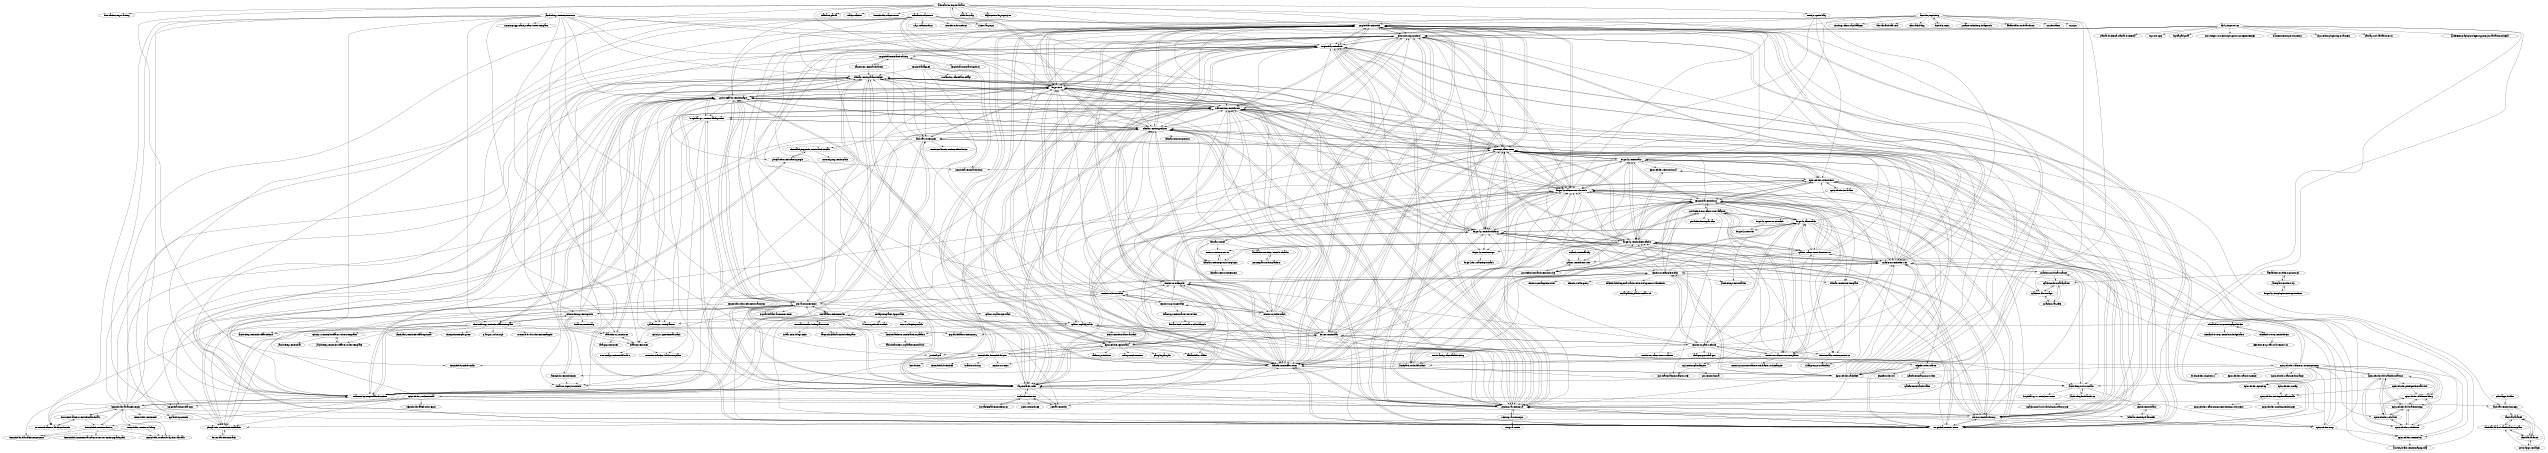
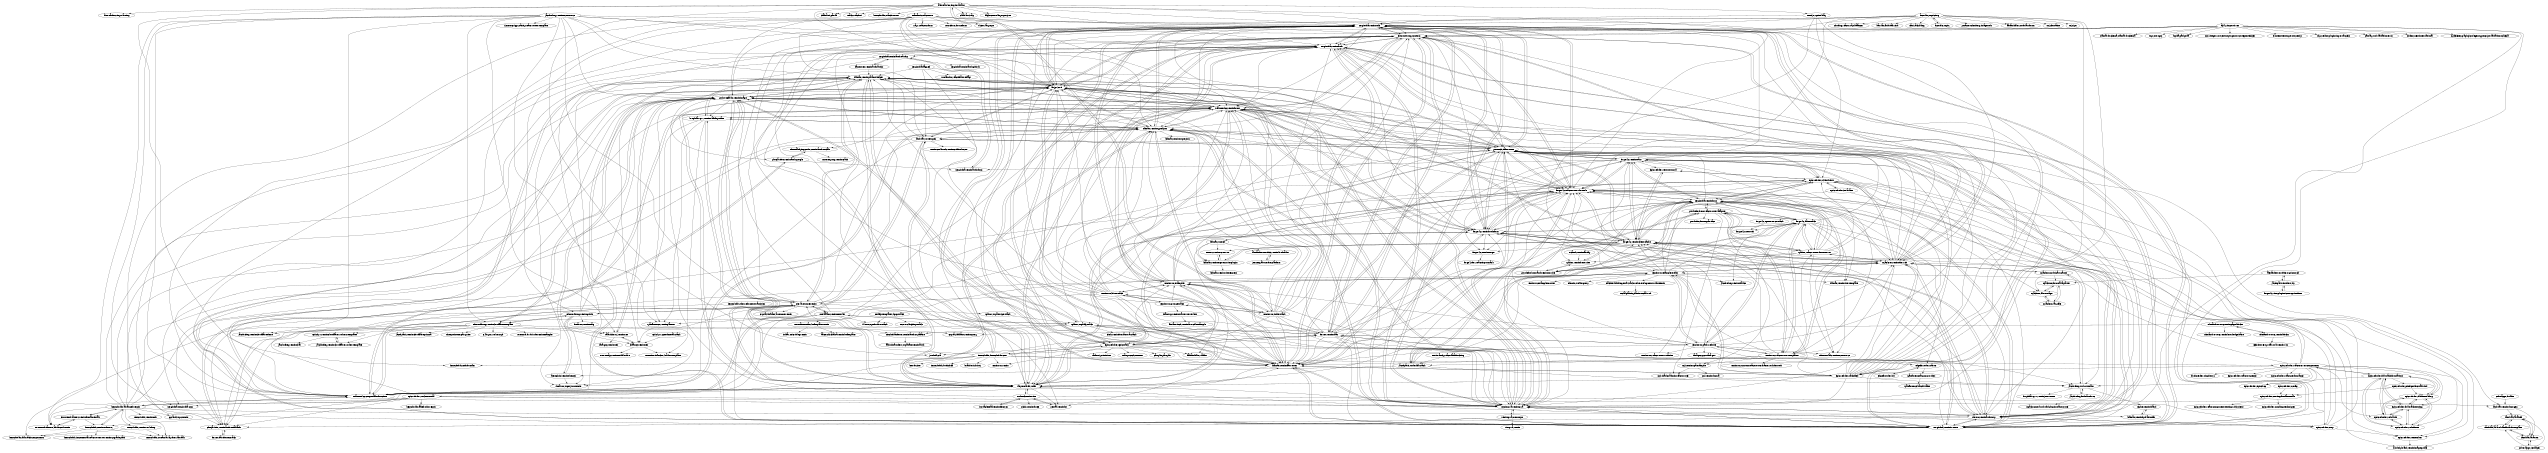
none -> (2420, 36)
(1309, 77) -> (1592, 17)
(1757, 366) -> (1757, 366)
(1817, 366) -> none
(1149, 420) -> none
